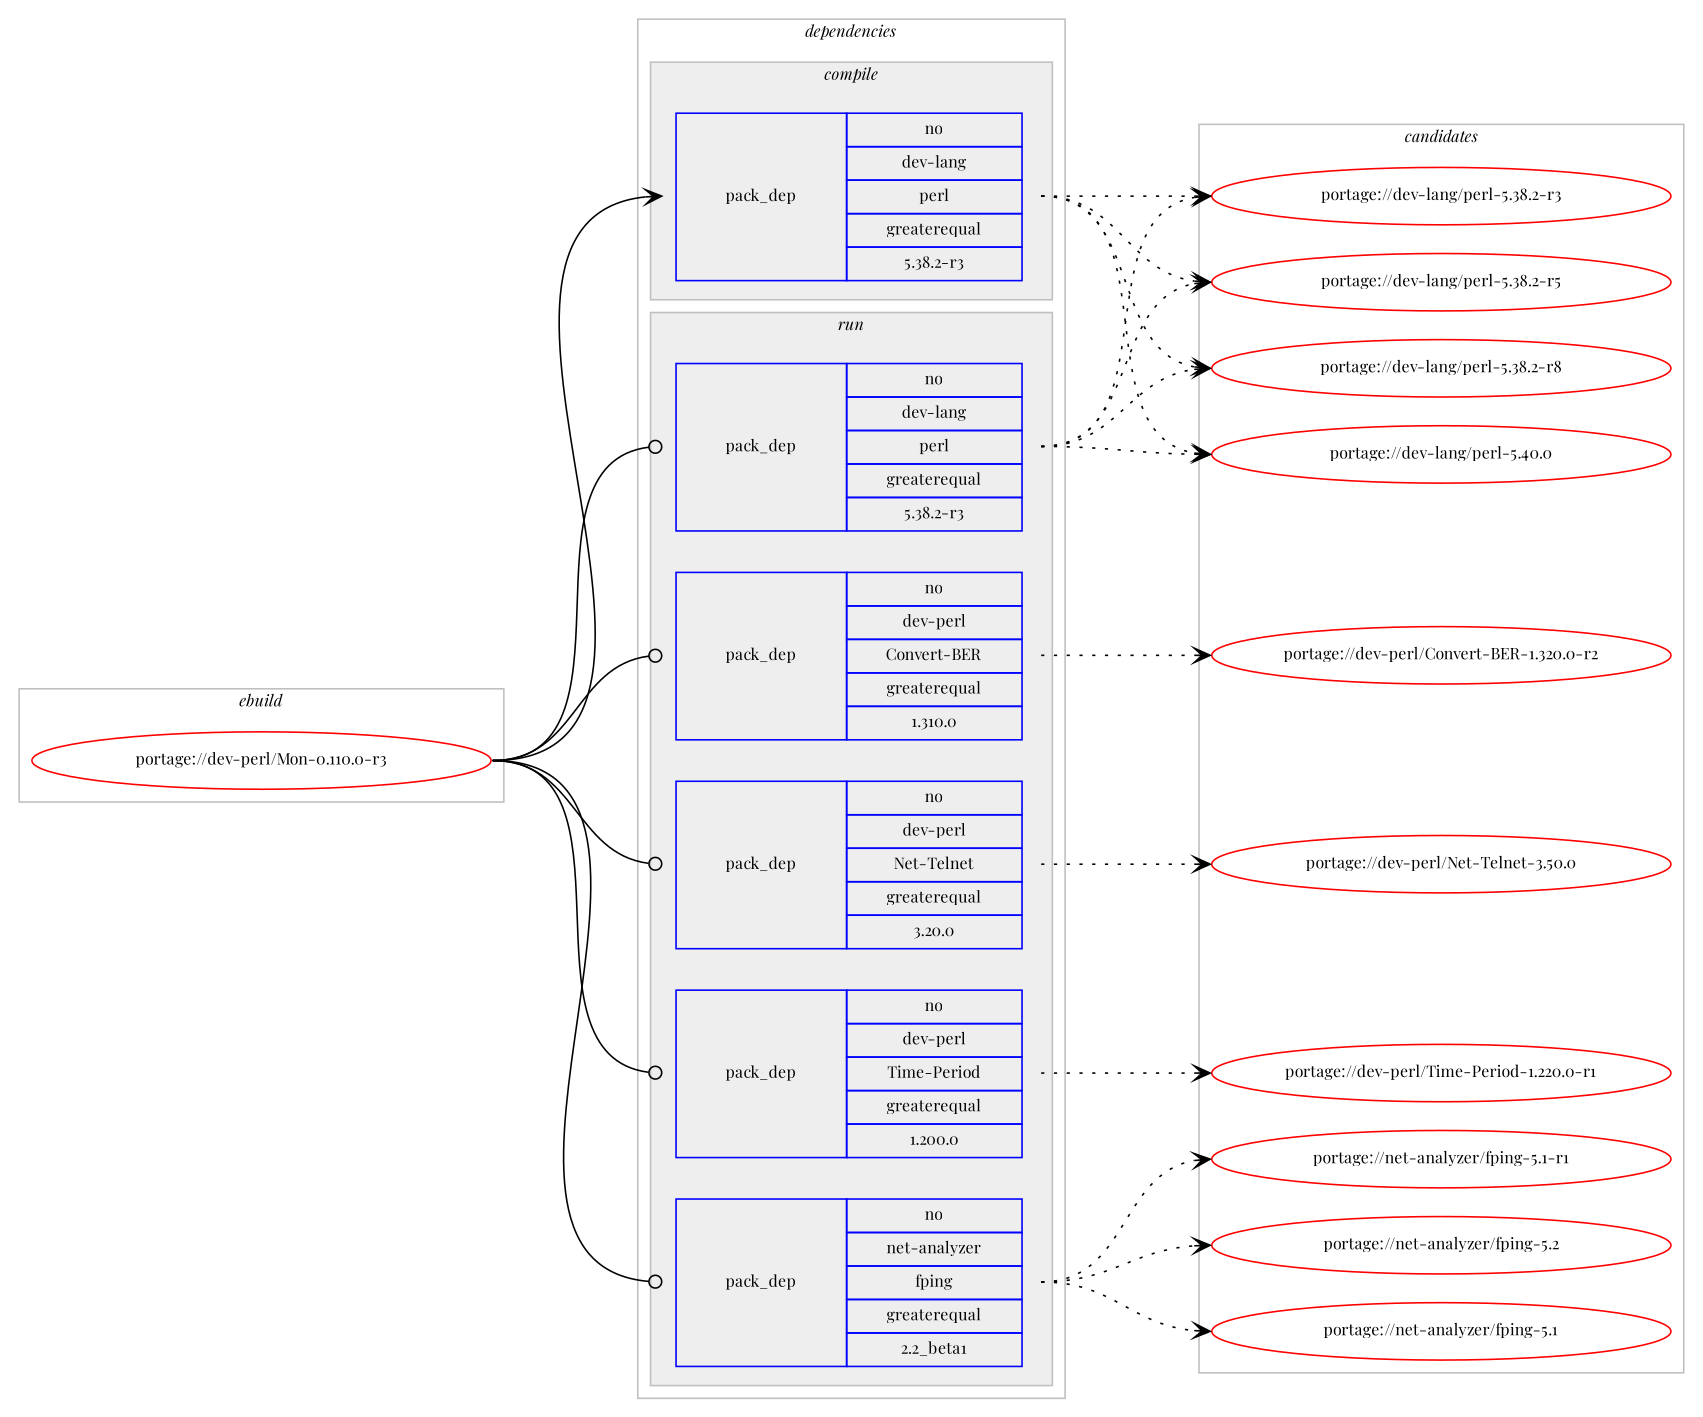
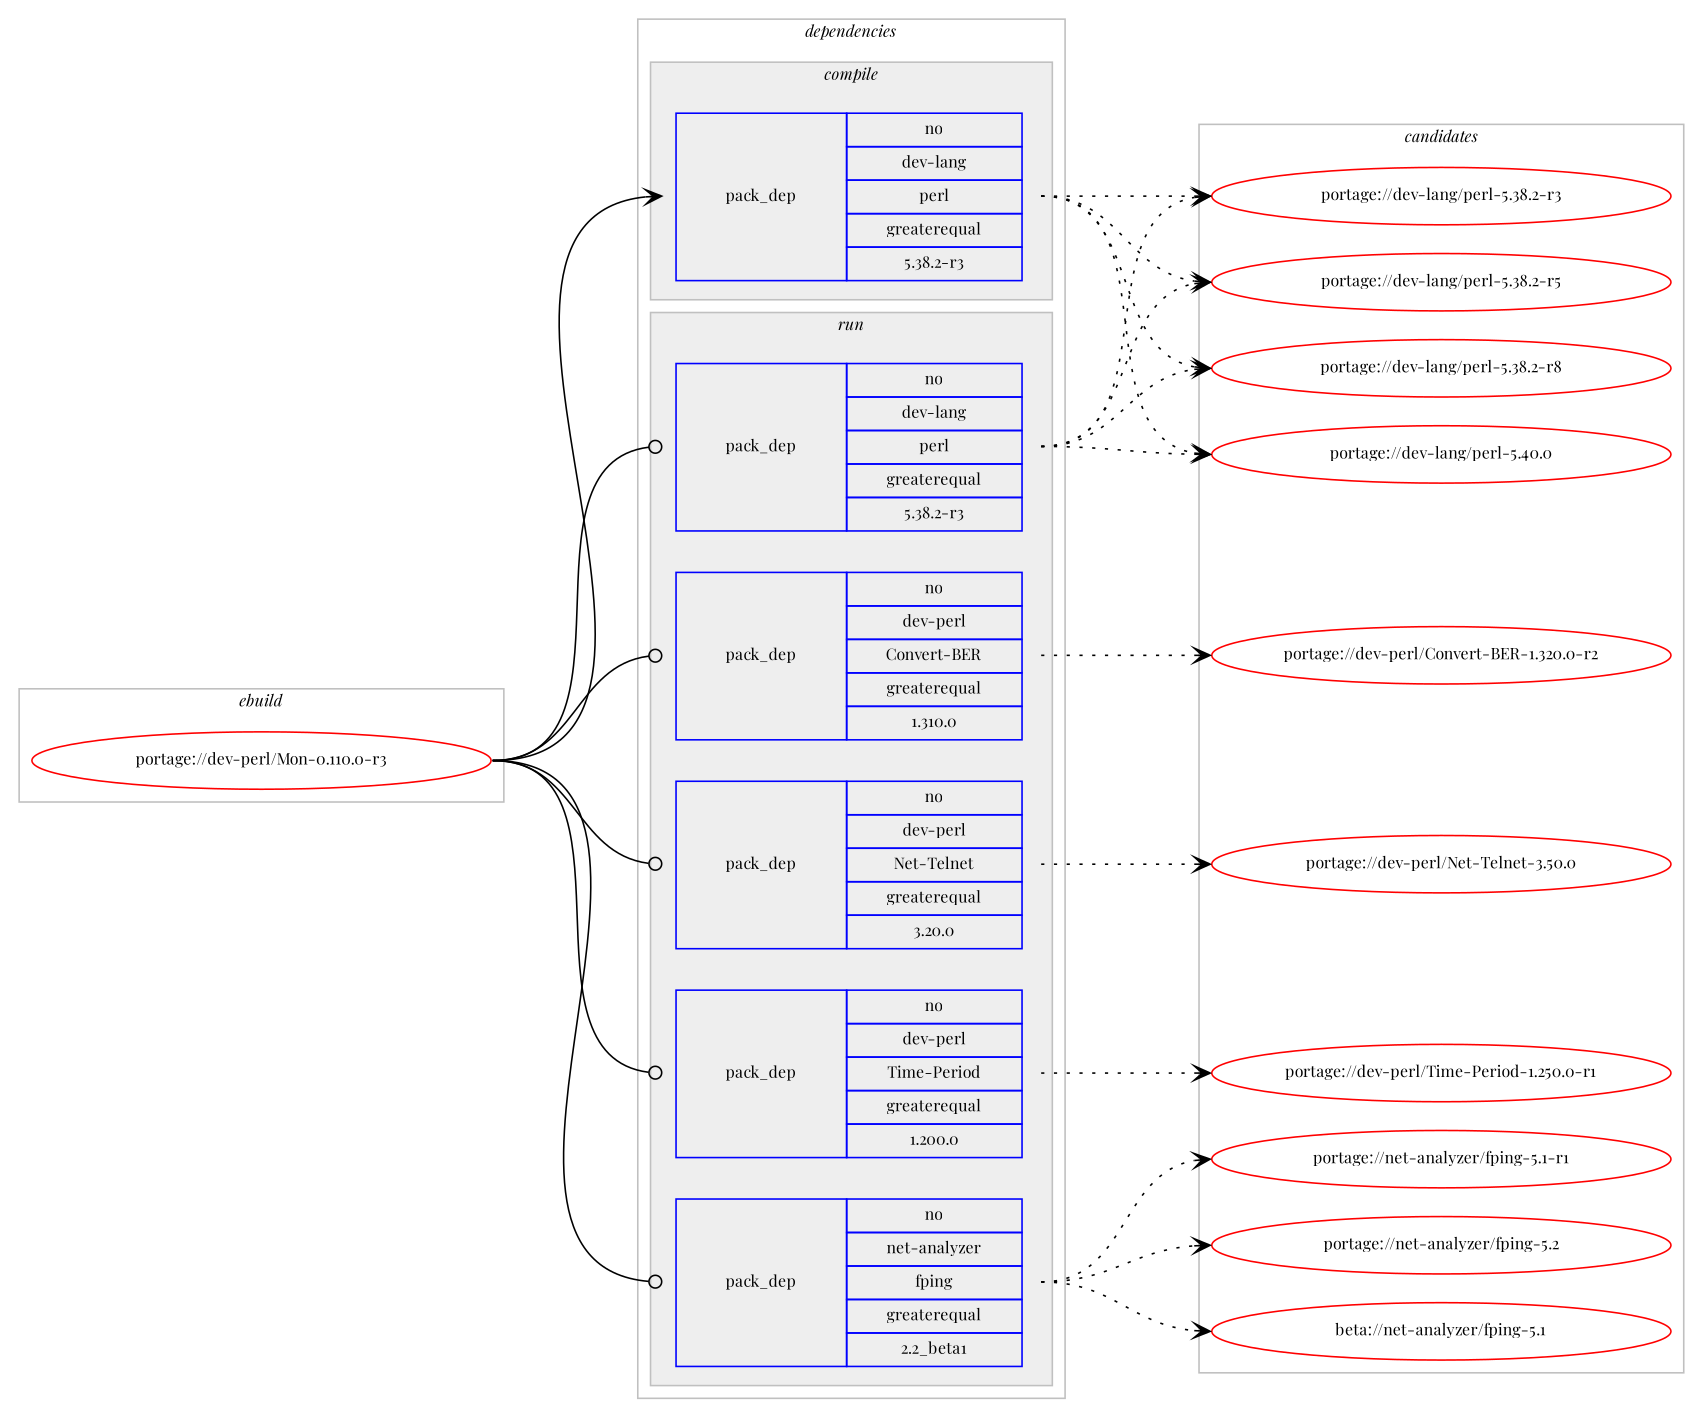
(1441, 1073) -> (1441, 1073)
(1441, 1331) -> (1441, 1331)
